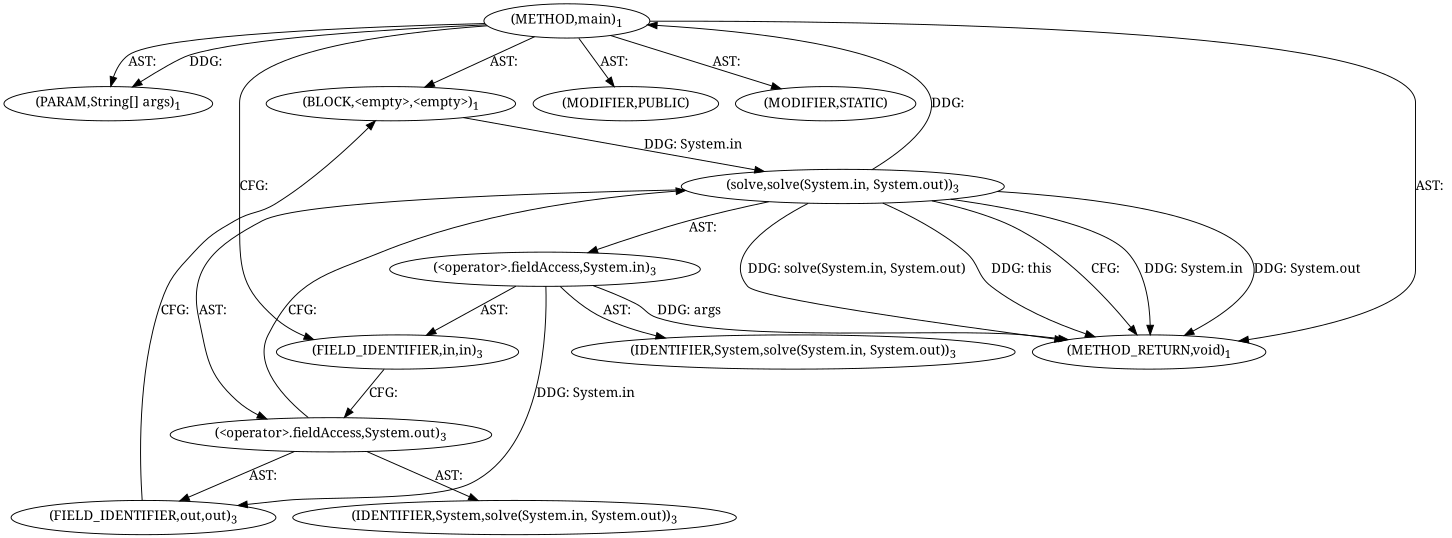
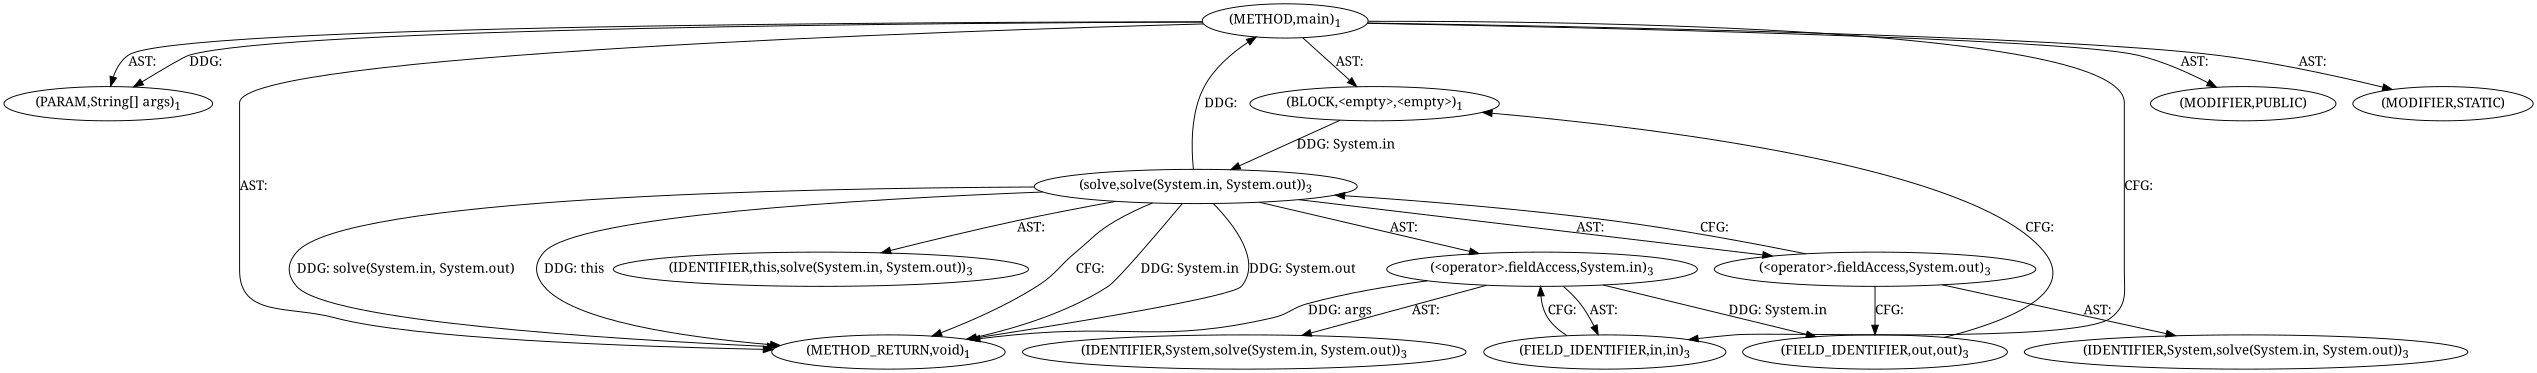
none -> (821, 269)
(367, 390) -> (1549, 319)
(265, 476) -> (1891, 311)
